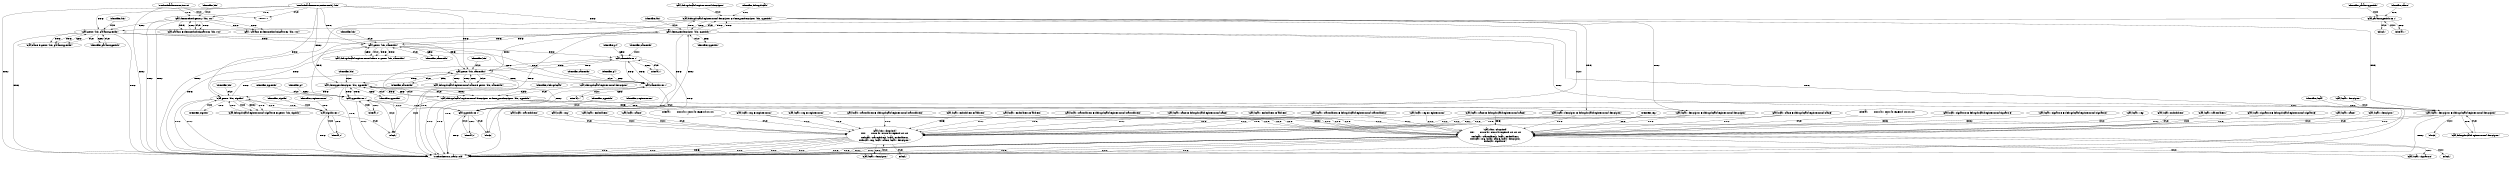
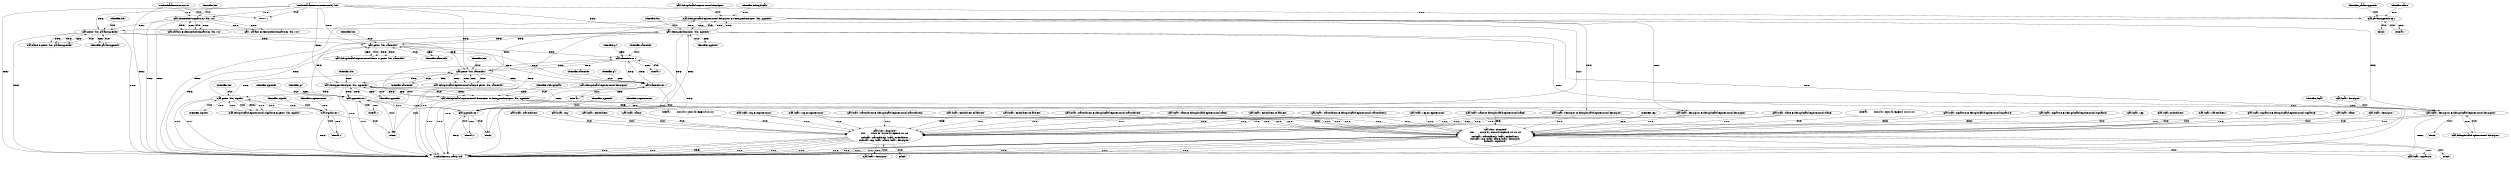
(194, 19) -> (194, 19)
(264, 57) -> (1353, 12)
